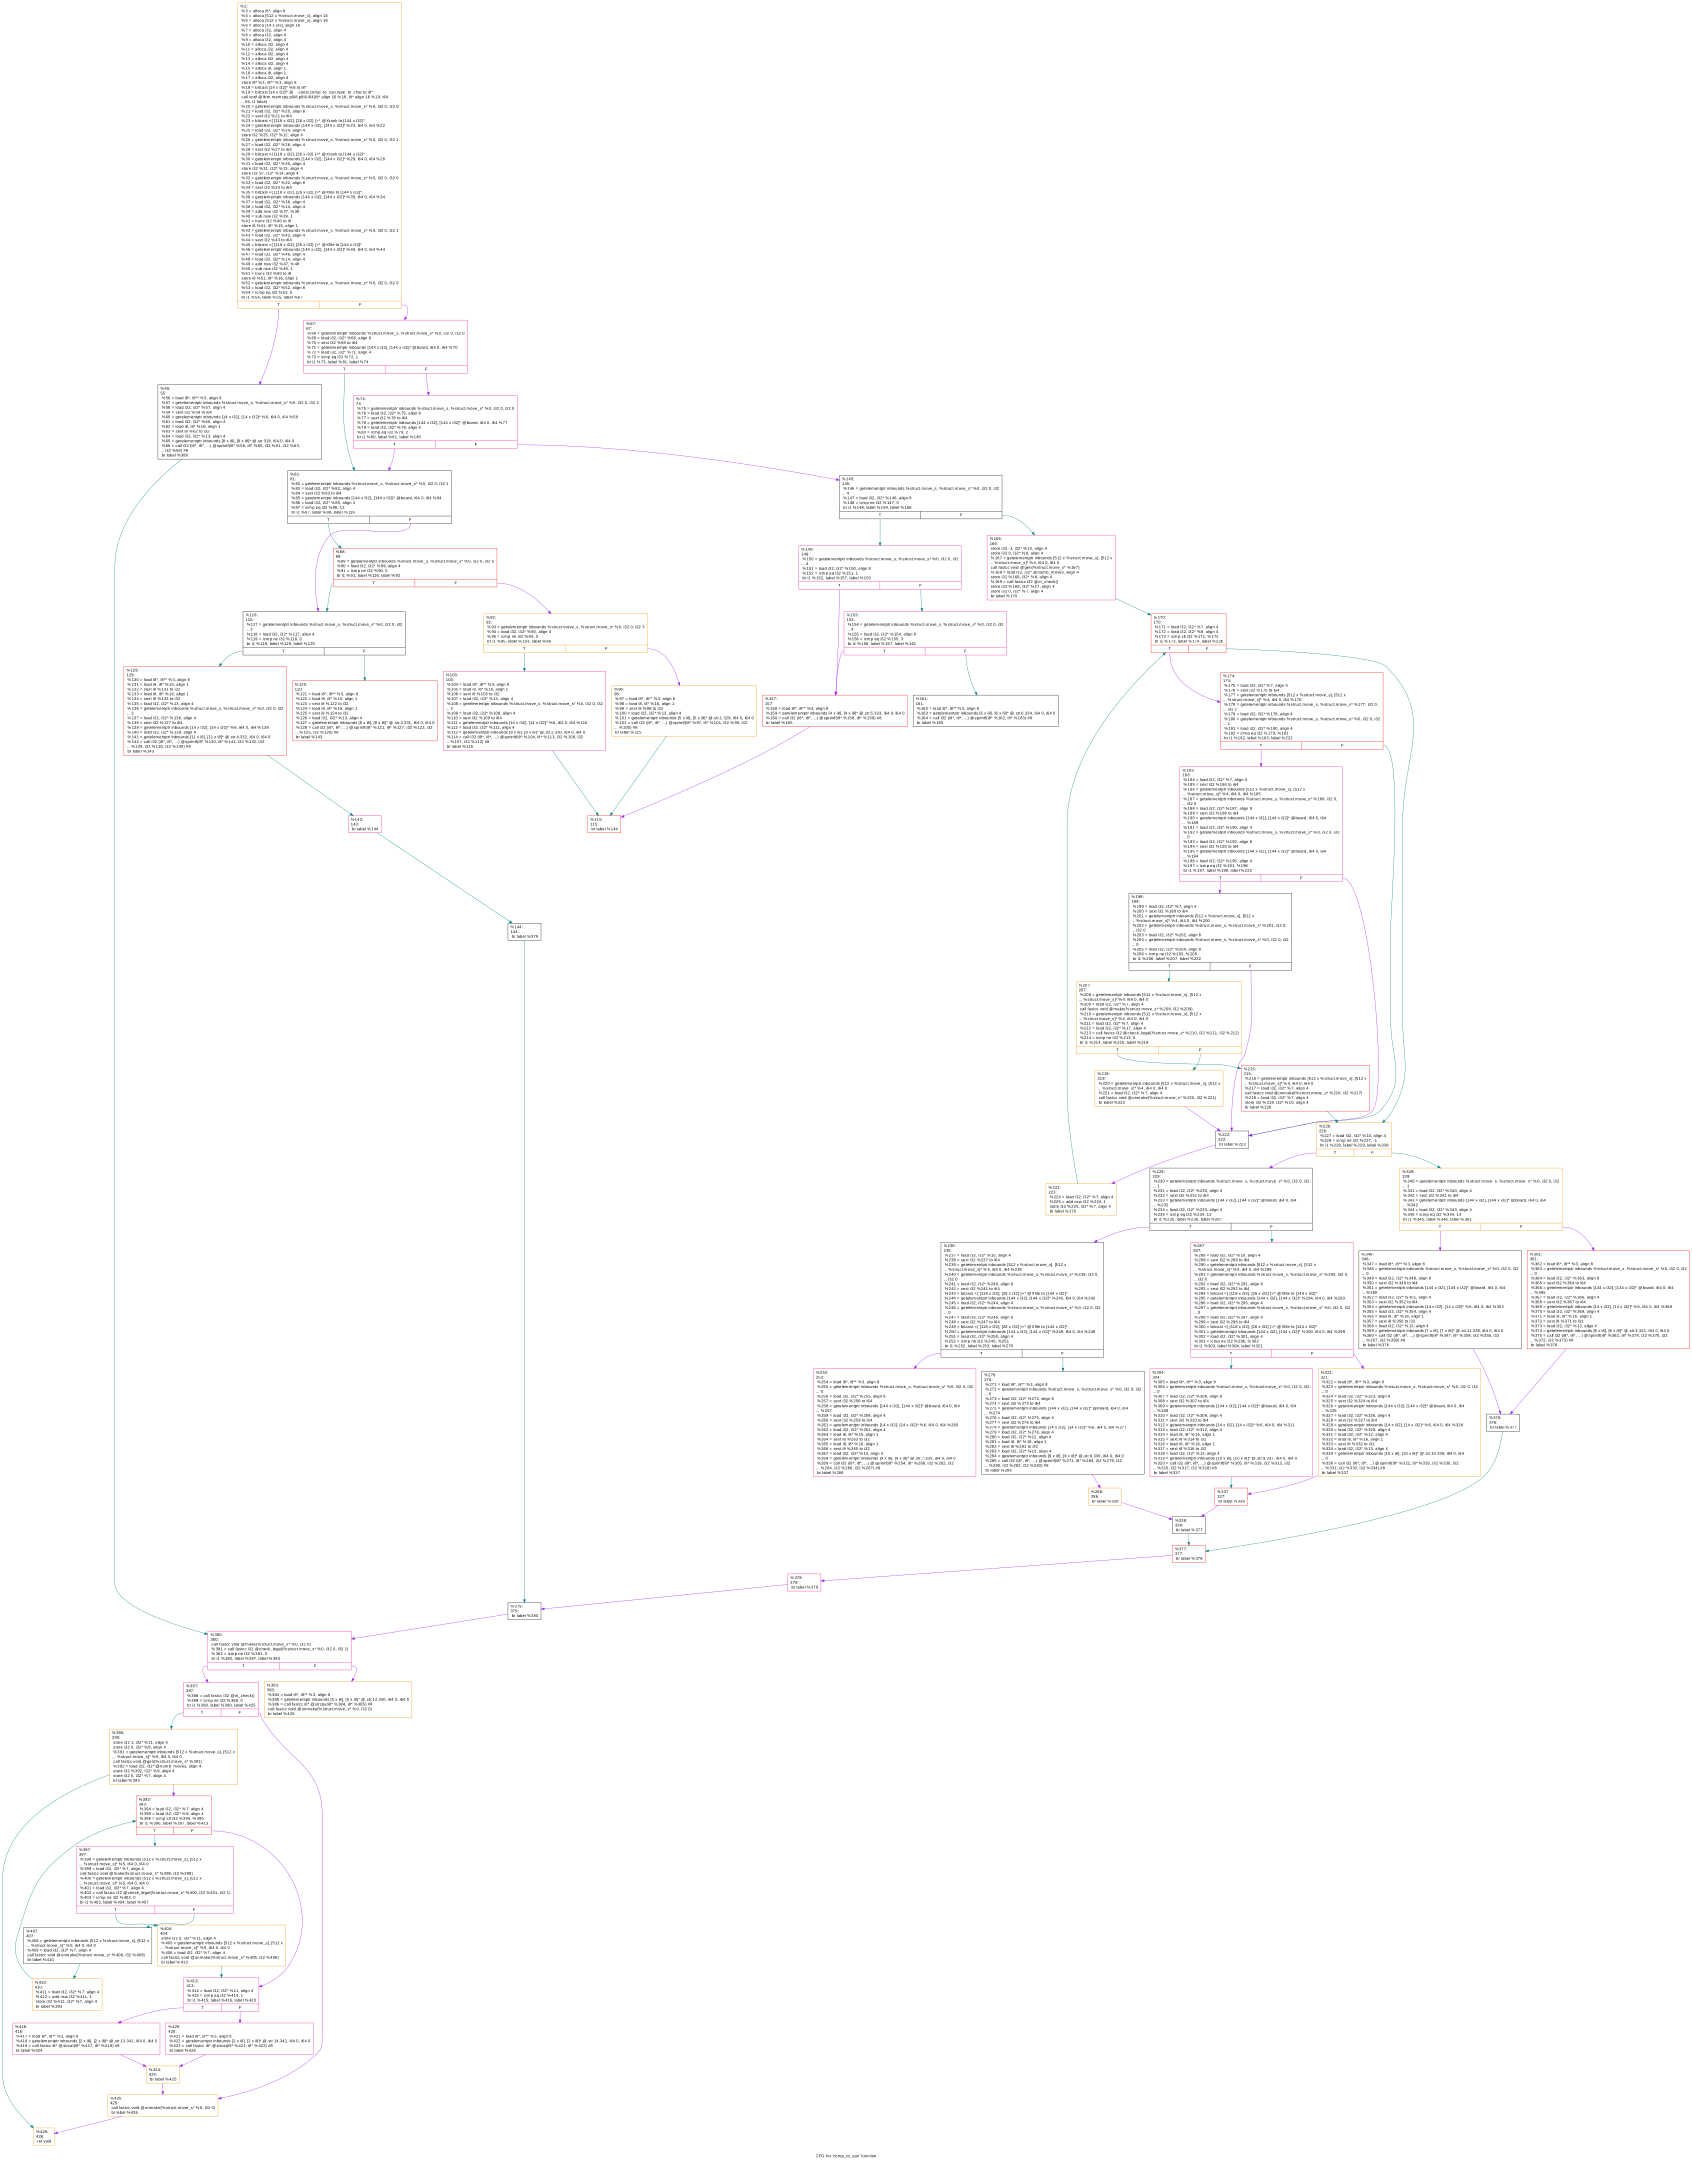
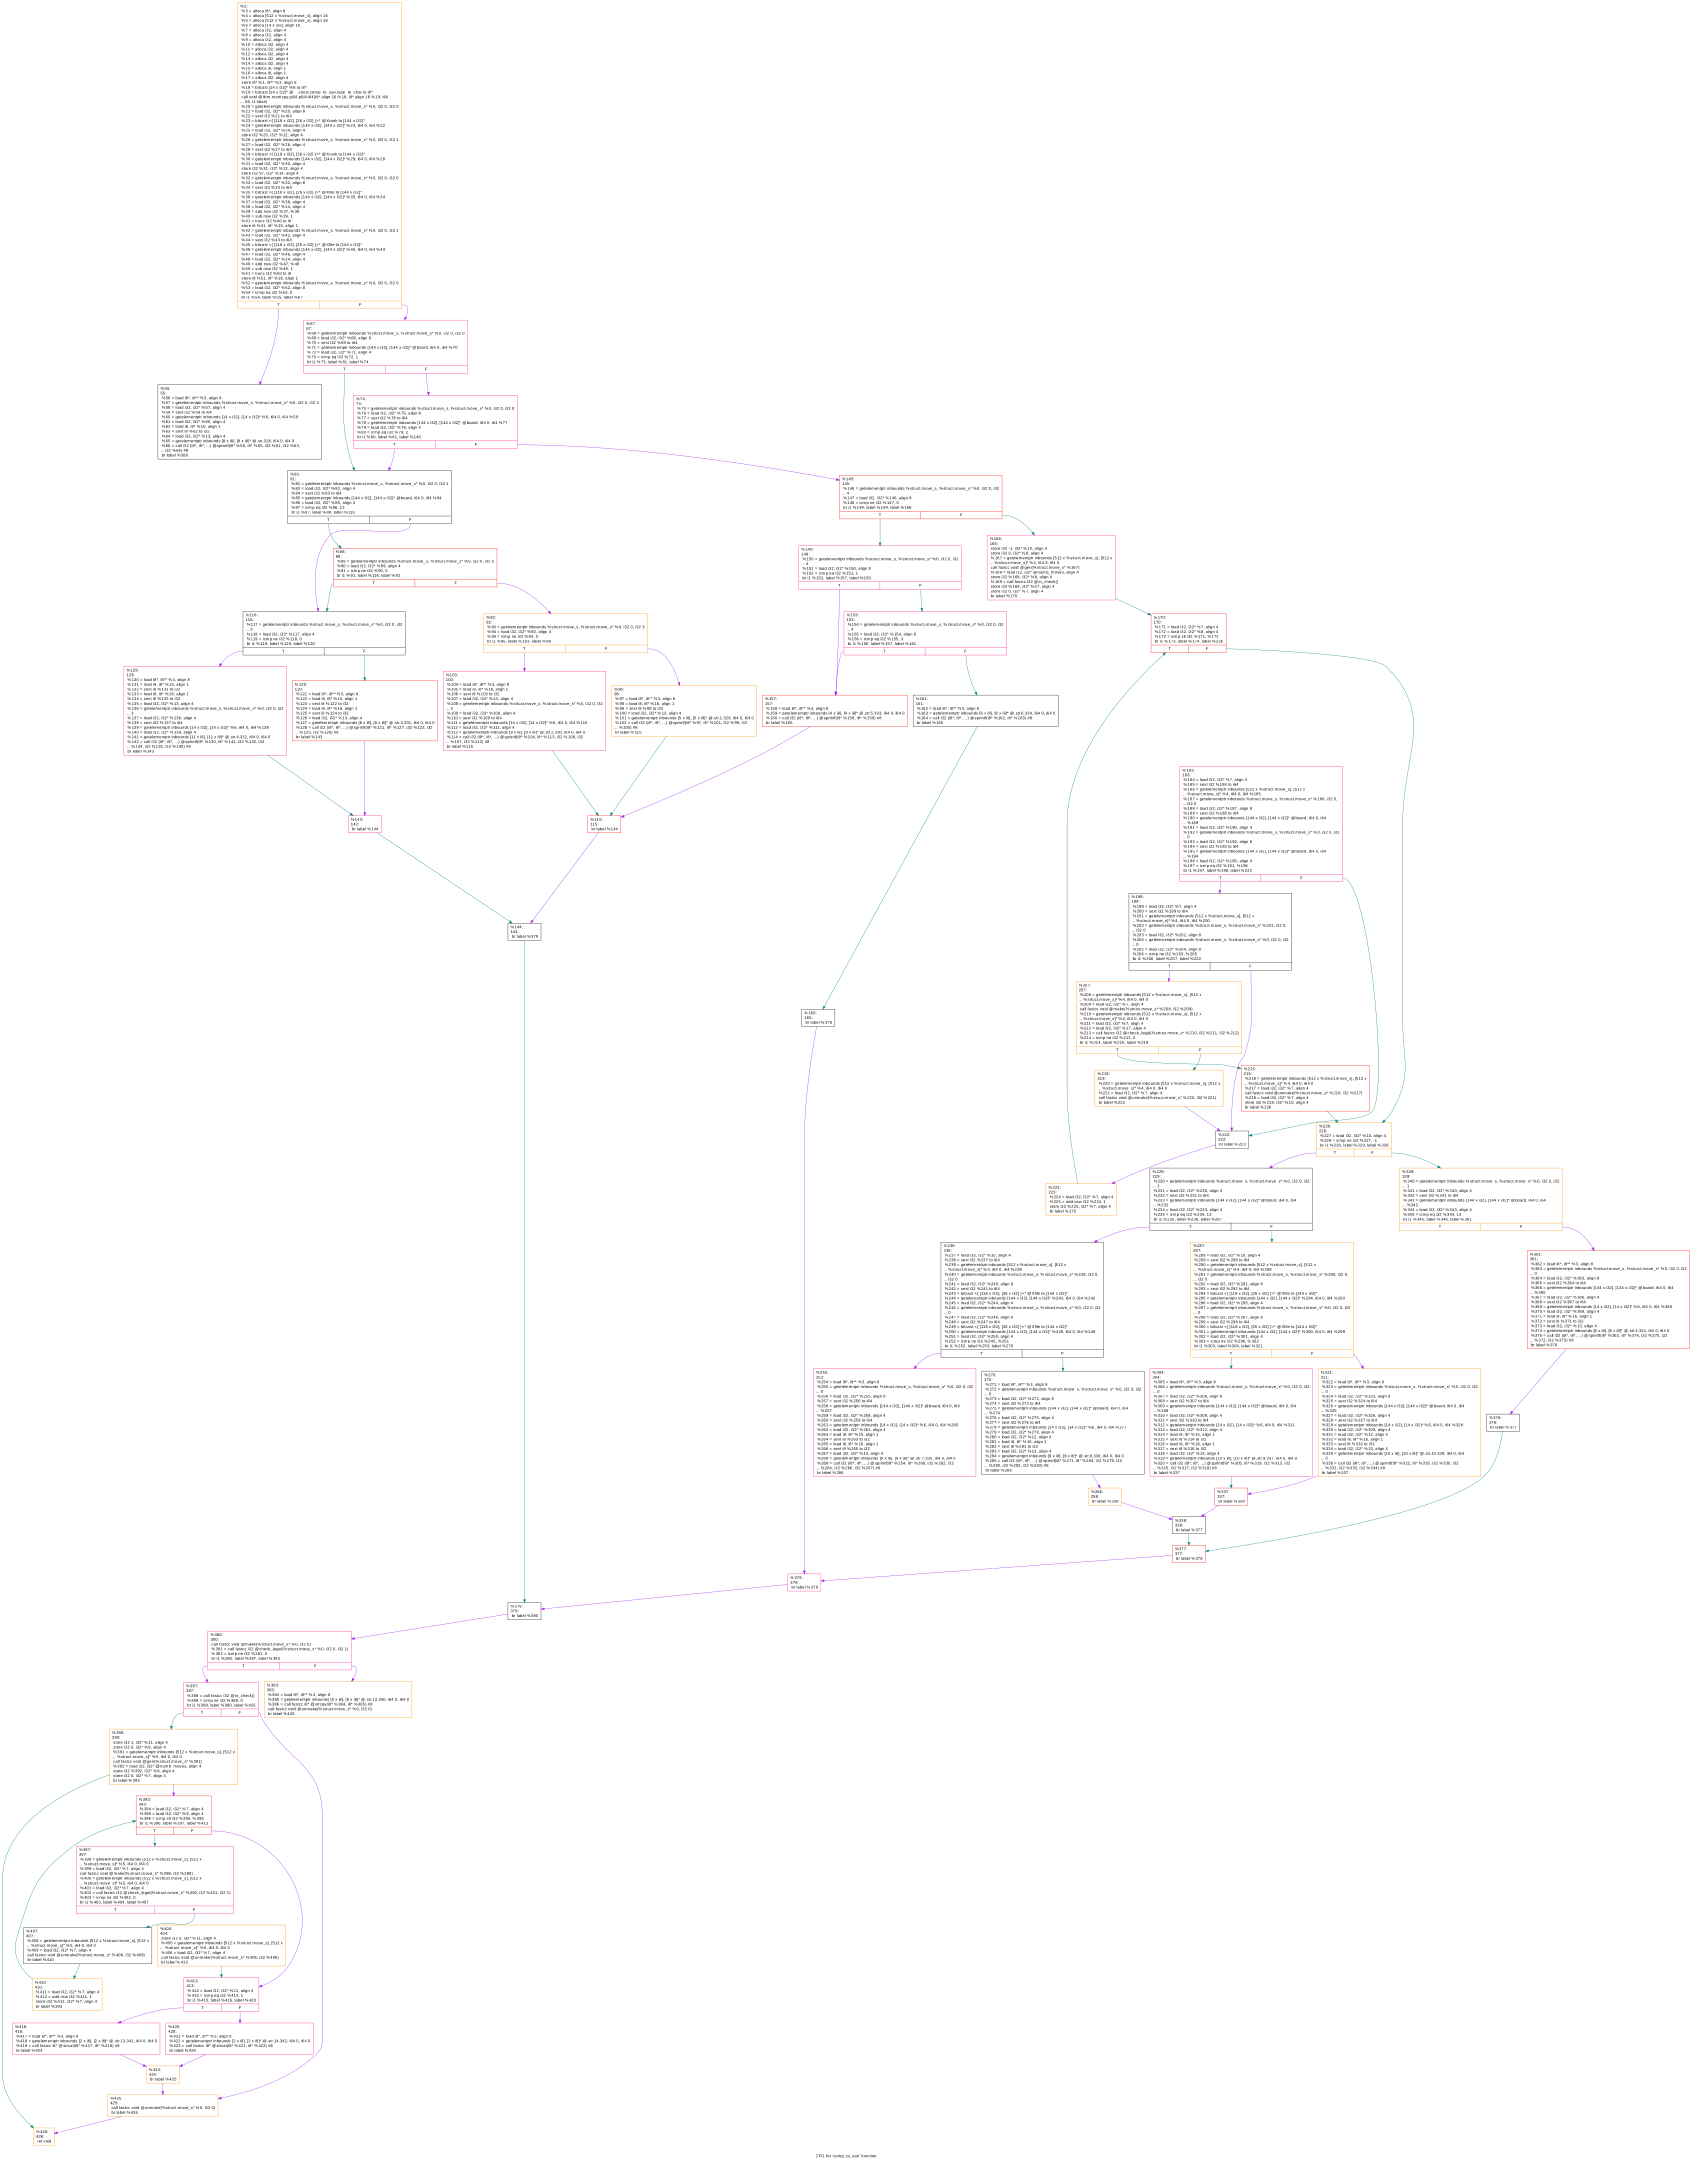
(921, 497) -> (921, 497)
(230, 655) -> (230, 655)
(524, 661) -> (524, 661)
(205, 711) -> (205, 711)
(1302, 711) -> none
none -> (365, 777)
none -> (565, 877)
(1169, 974) -> (1169, 974)
none -> (818, 1018)
(1378, 1053) -> (1378, 1053)
(115, 1063) -> none
(1272, 1300) -> (1272, 1300)
(1440, 1300) -> none
(132, 1924) -> none
